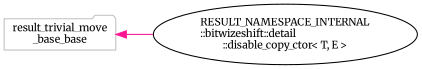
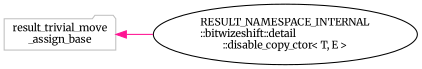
(60, 34) -> (60, 34)
